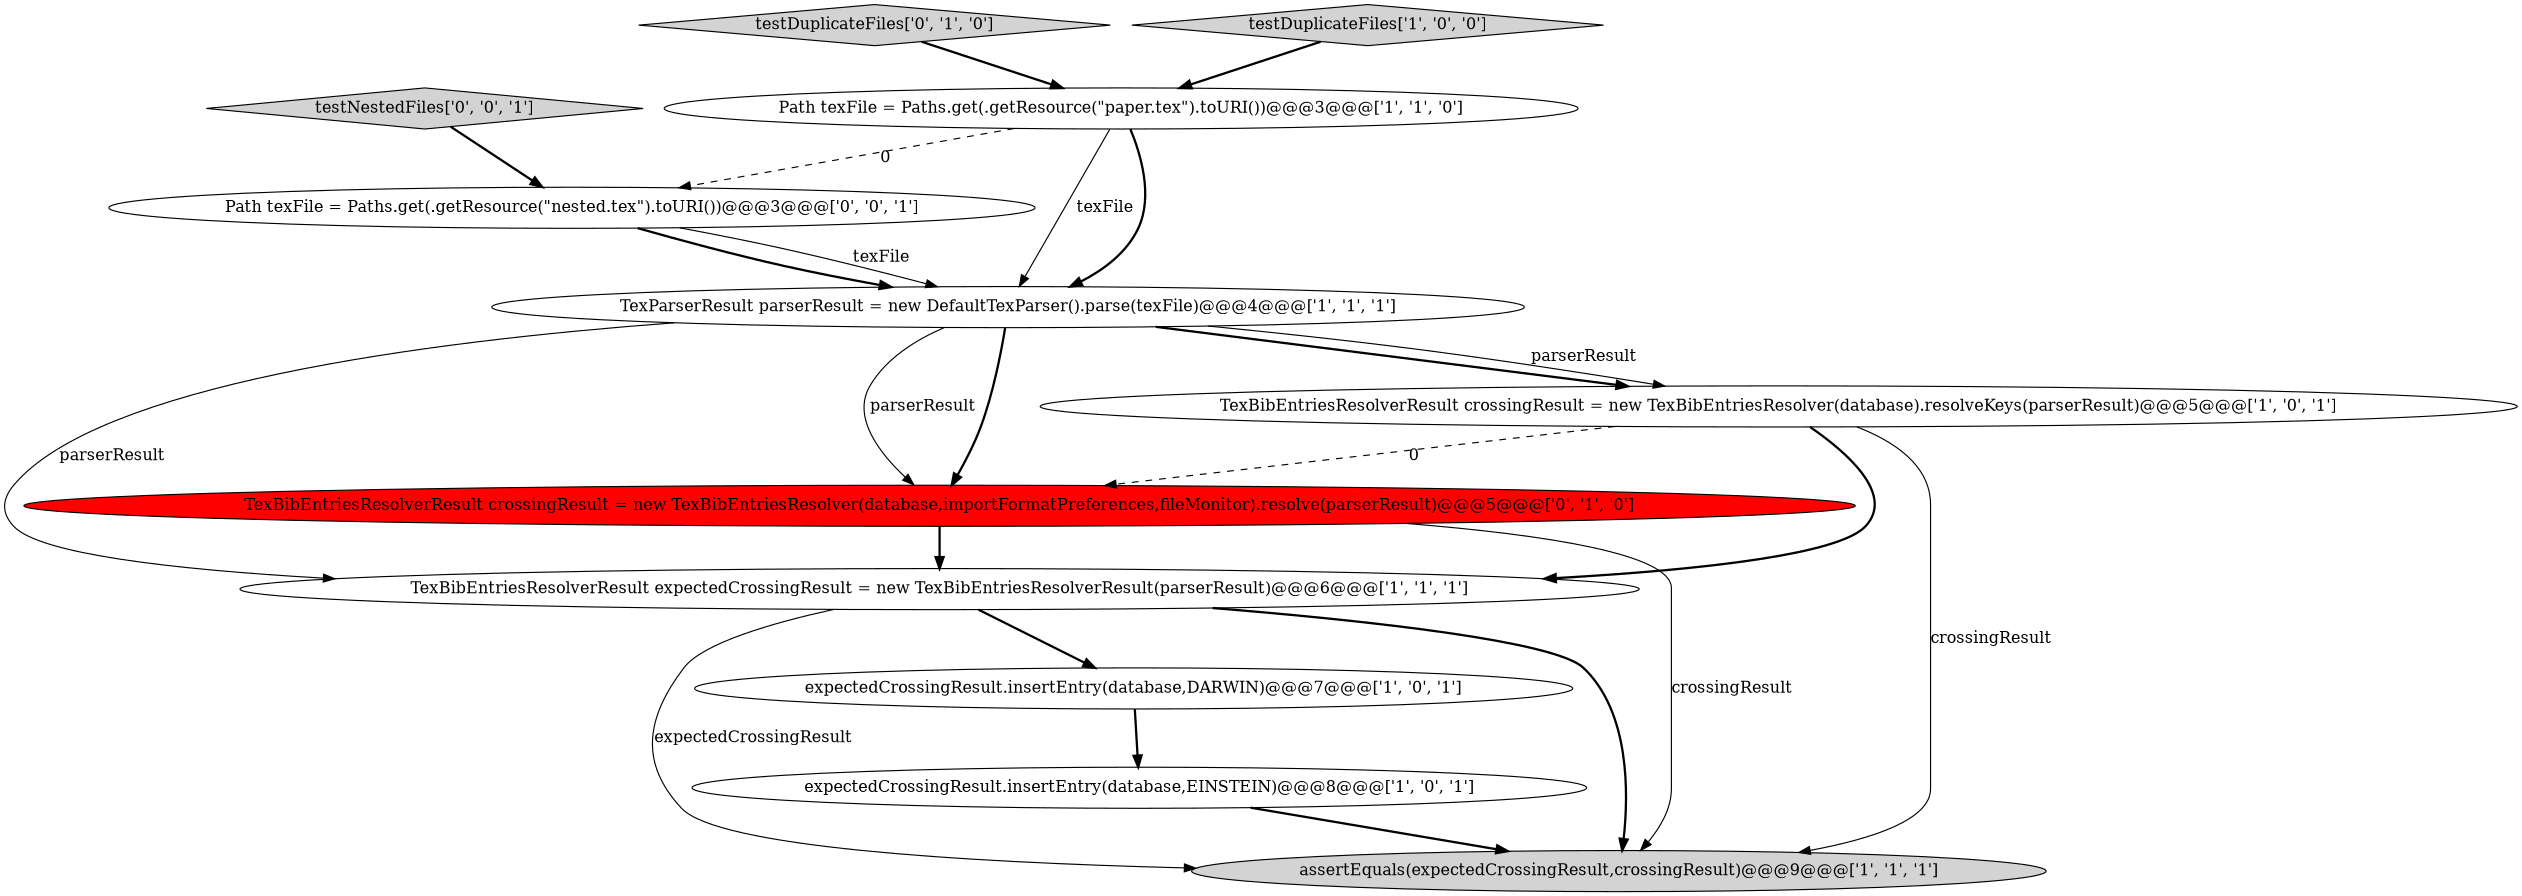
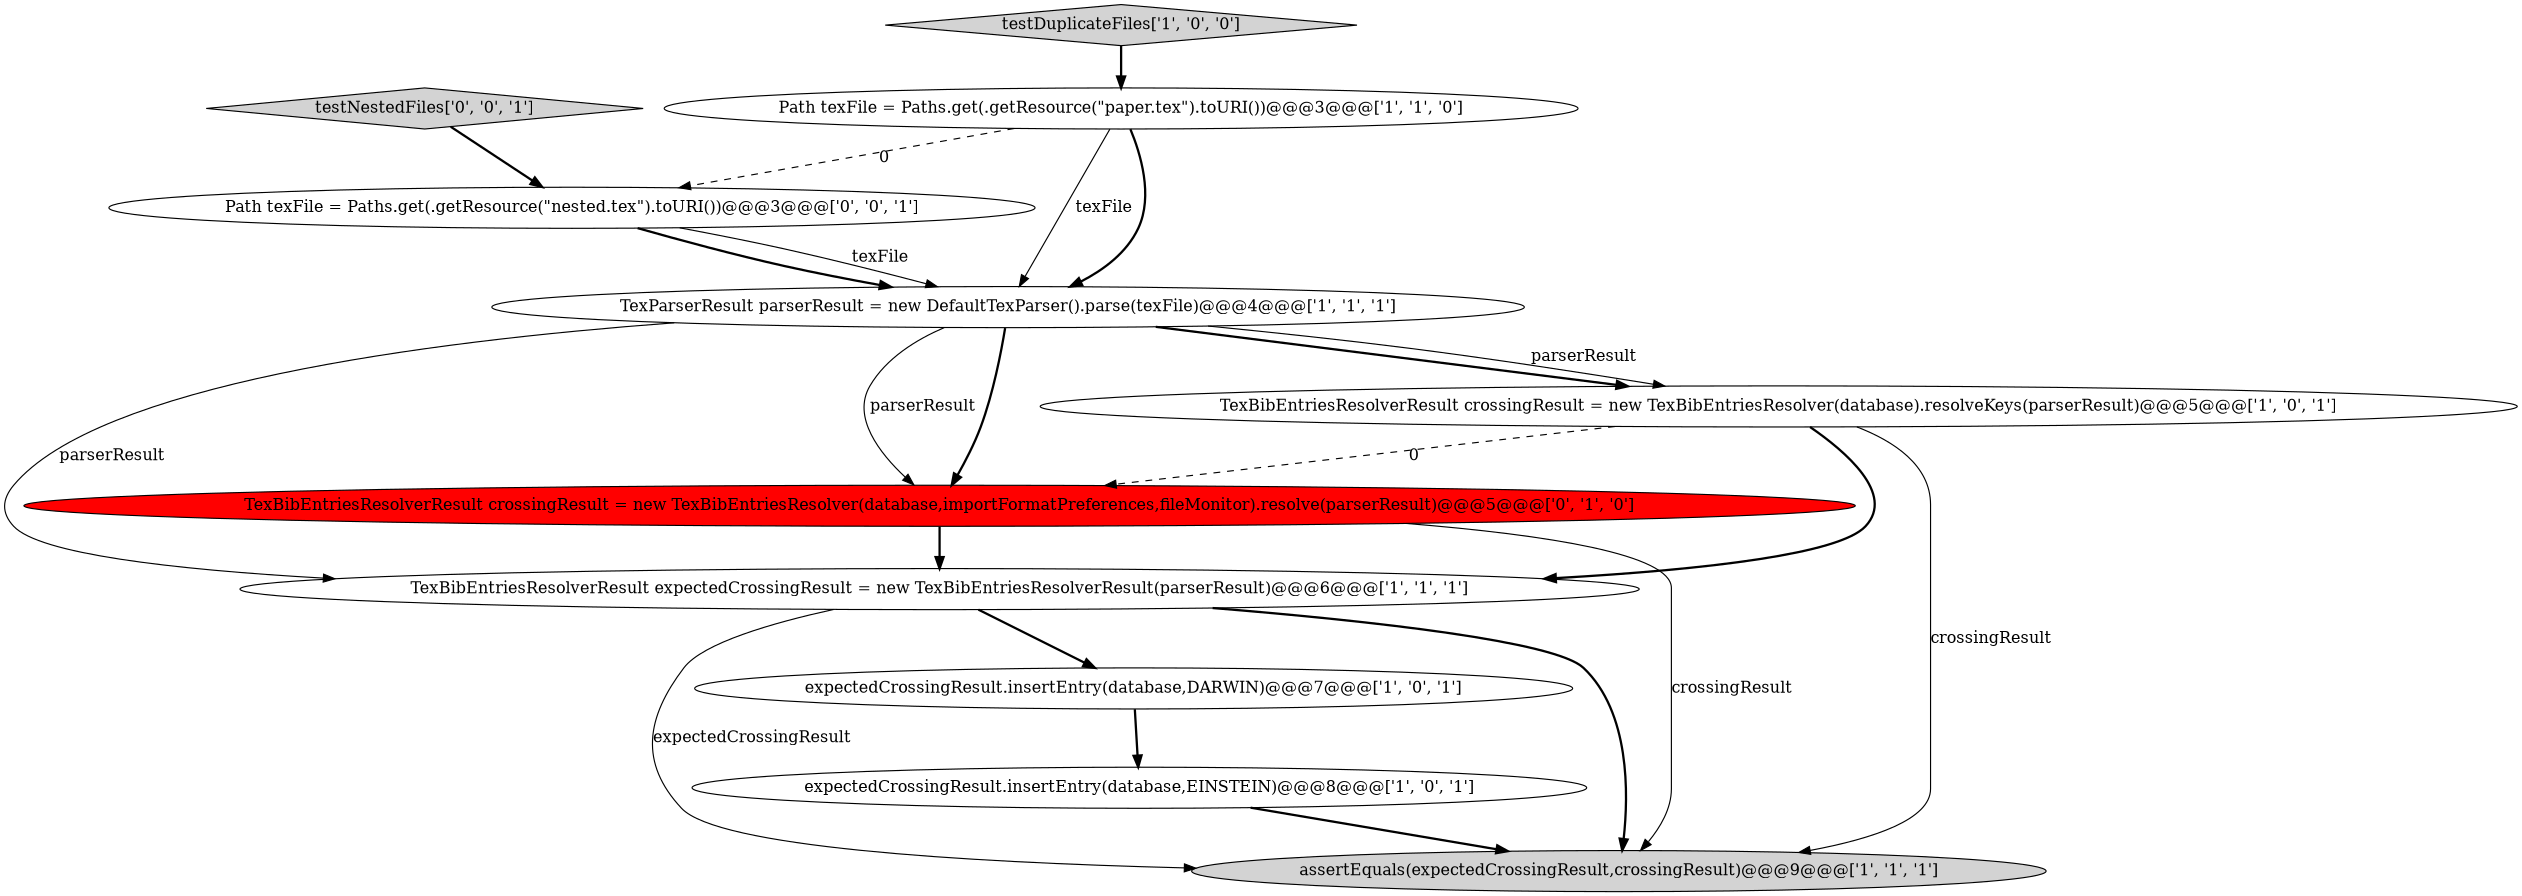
(875, 25) -> none
